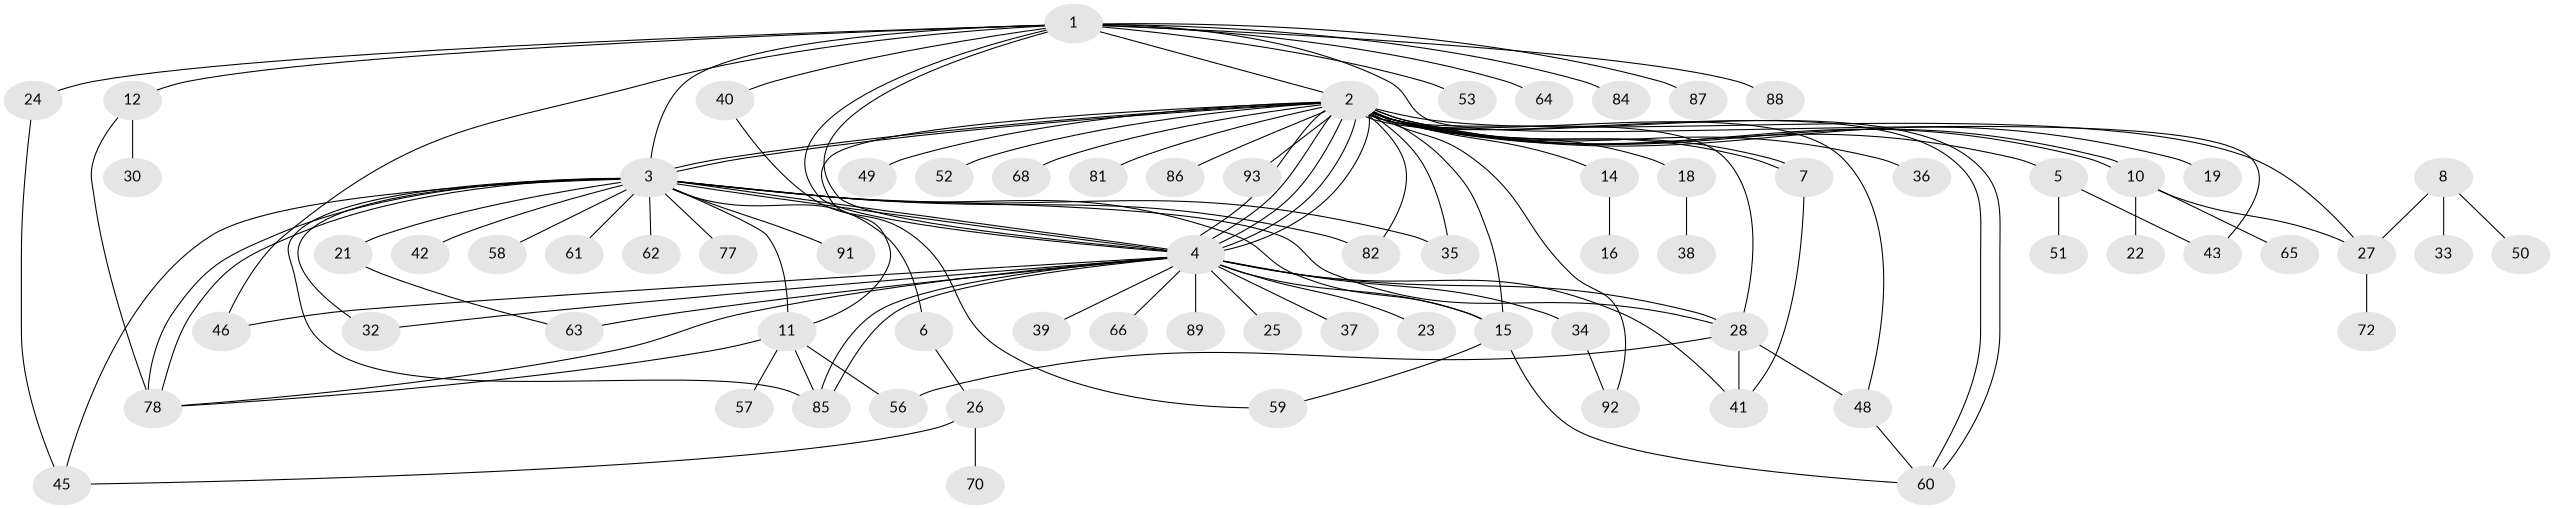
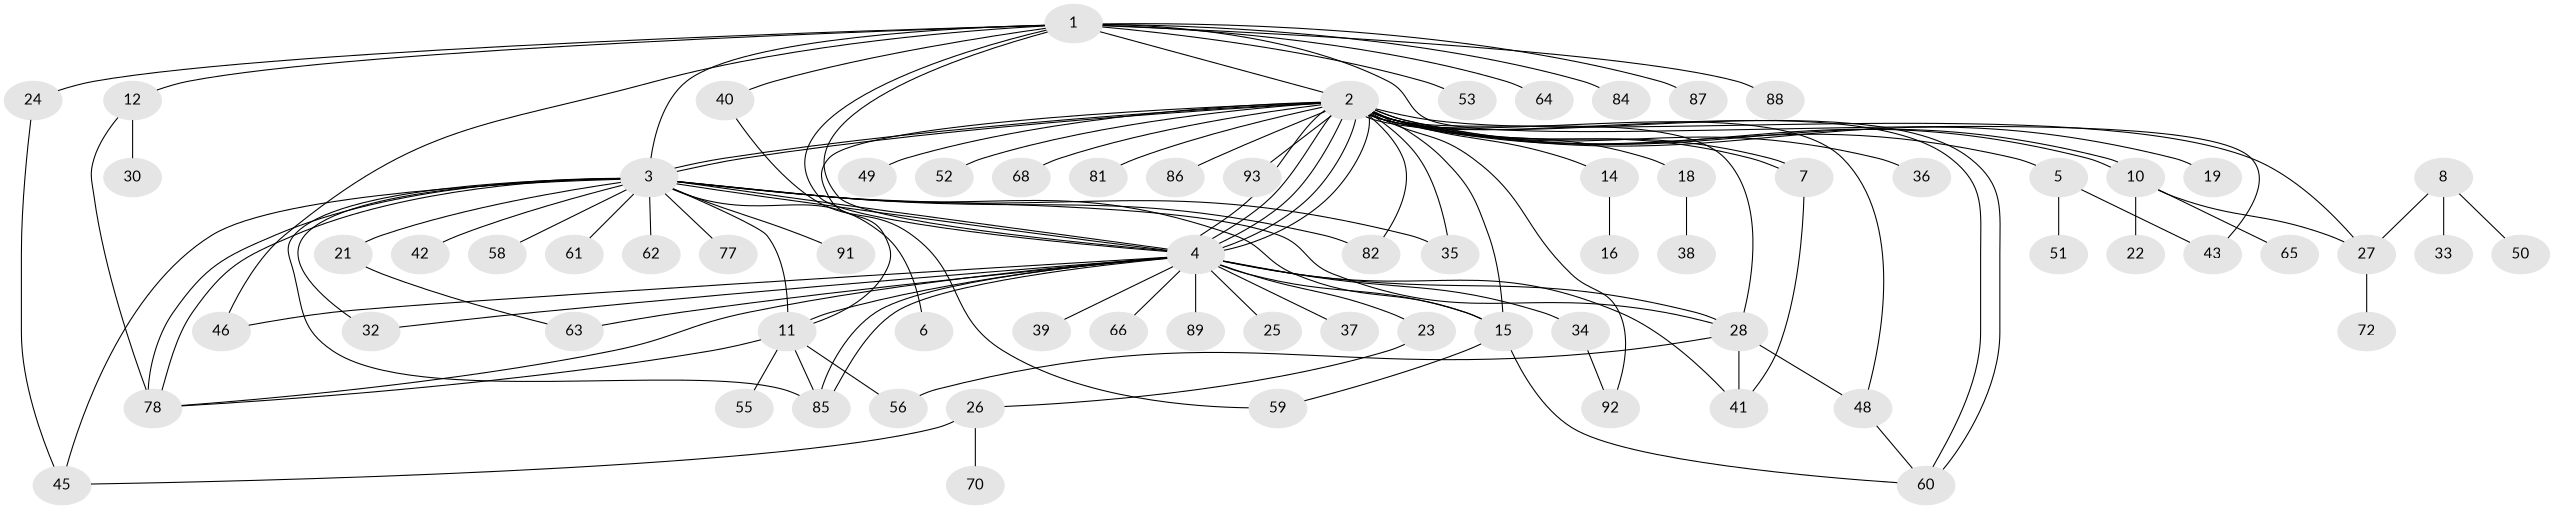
none -> (987, 279)
(950, 370) -> (1207, 388)
(744, 409) -> (744, 409)
